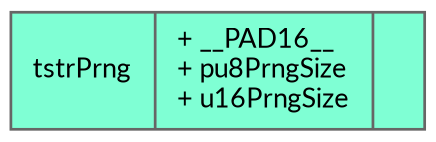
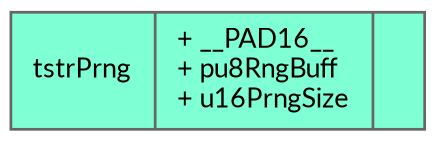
(263, 69) -> (259, 69)
